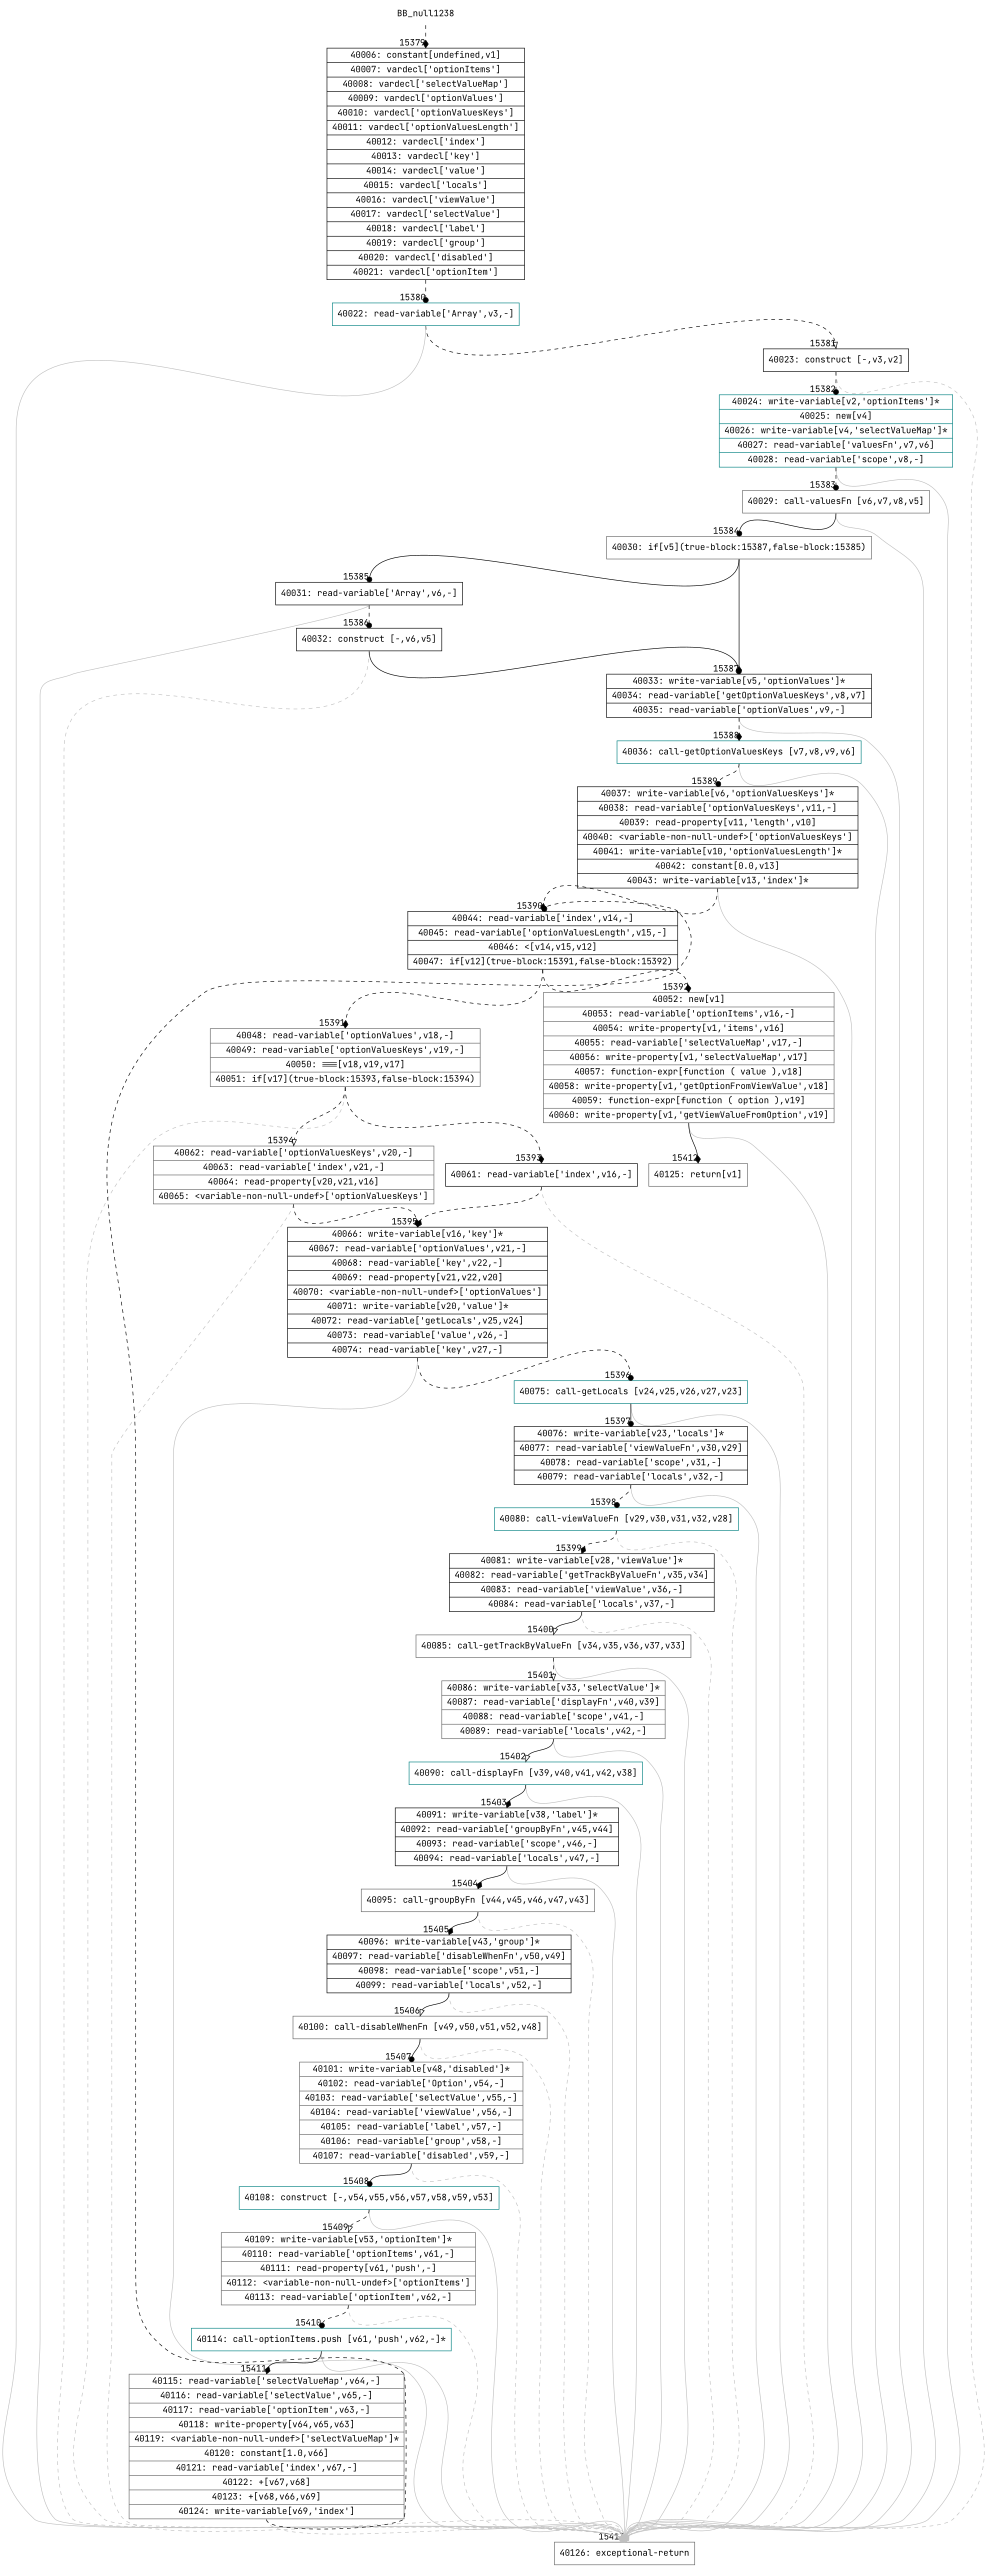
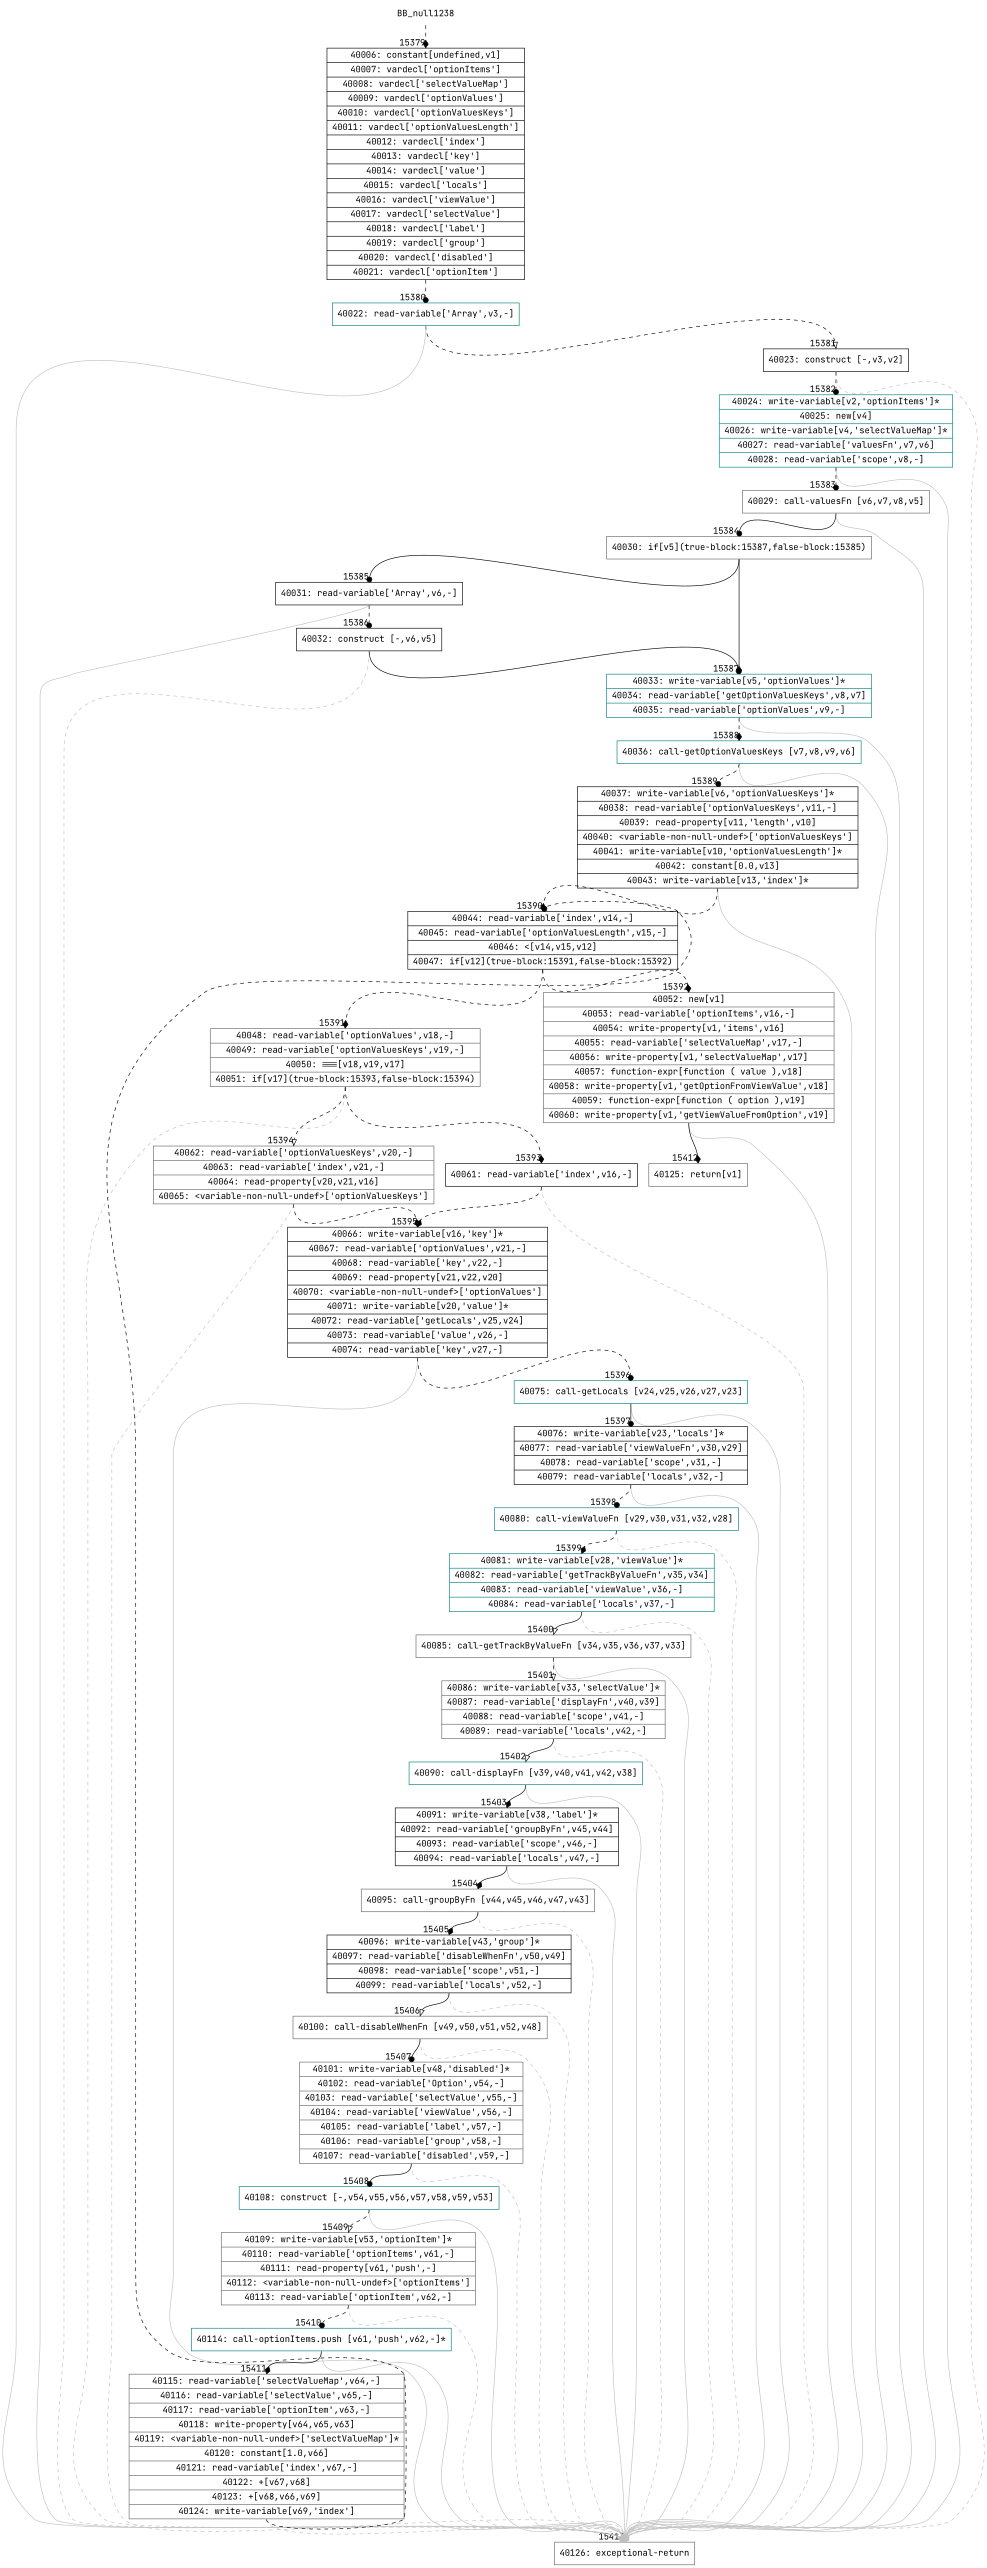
(739, 696) -> (739, 696)
(582, 1583) -> (582, 1583)
(660, 2095) -> (660, 2095)
